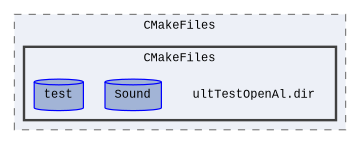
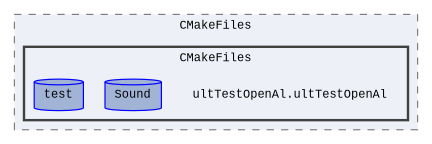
(254, 95) -> (290, 95)
